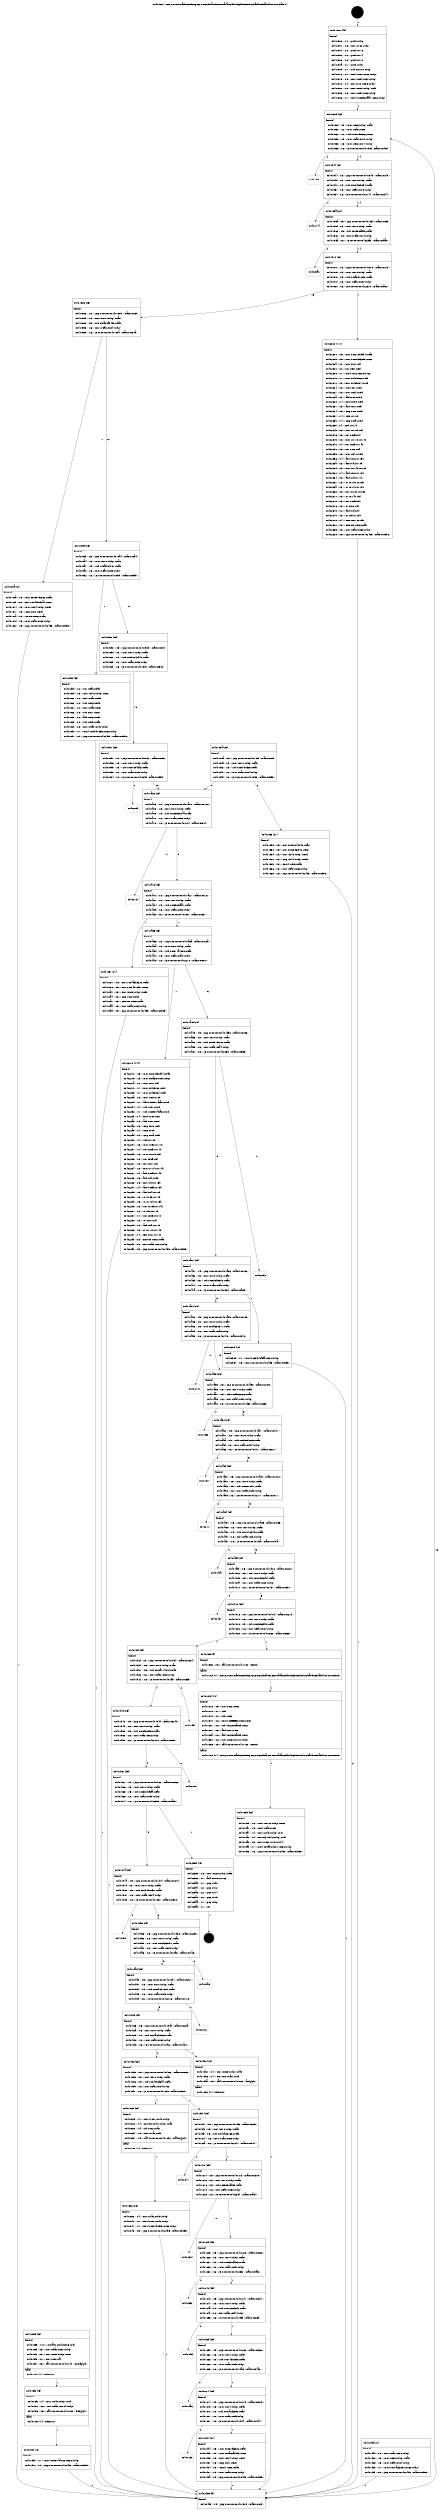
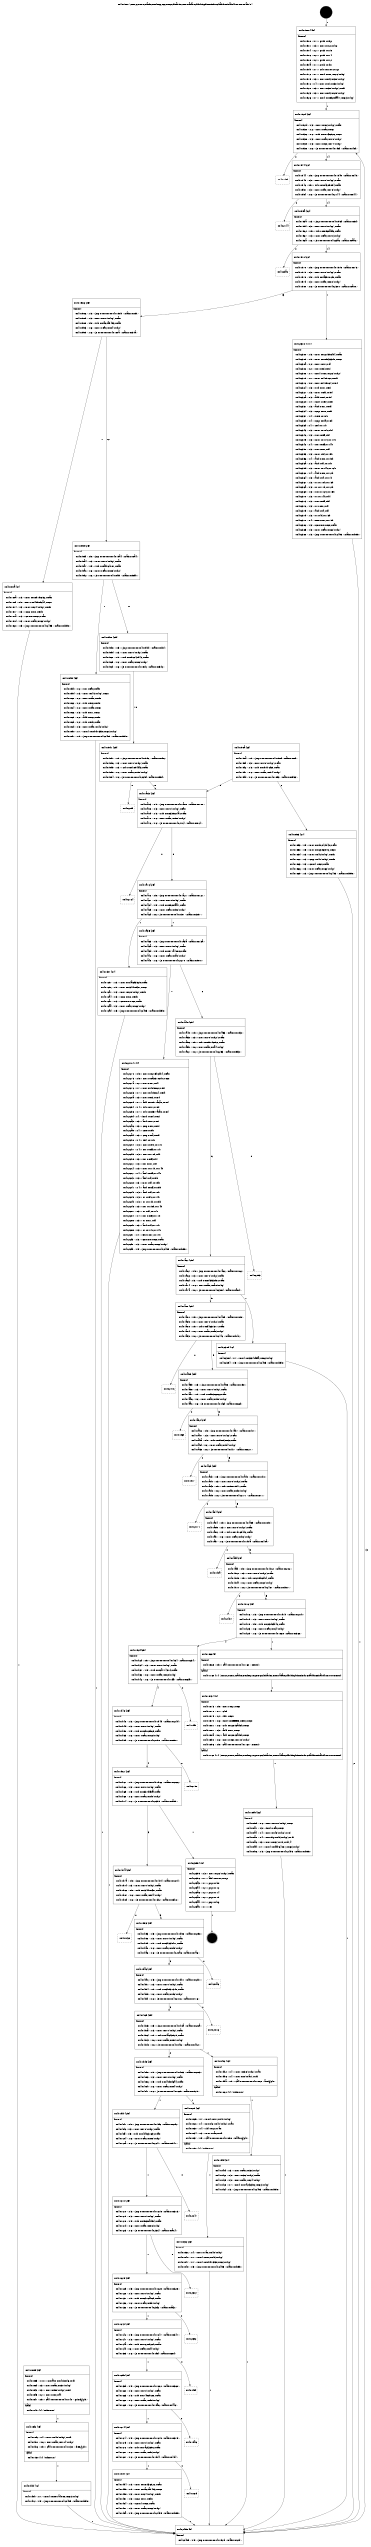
none -> (253, 2125)
